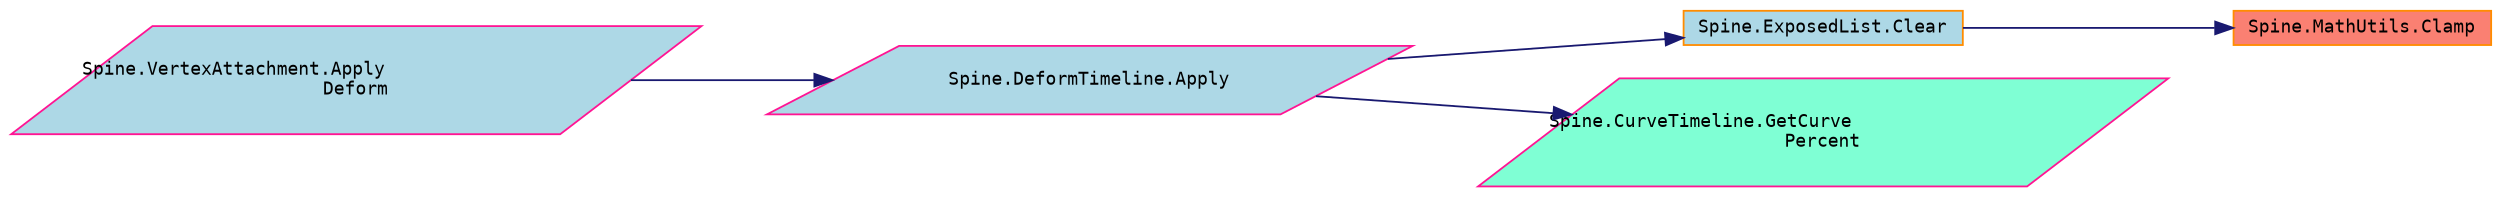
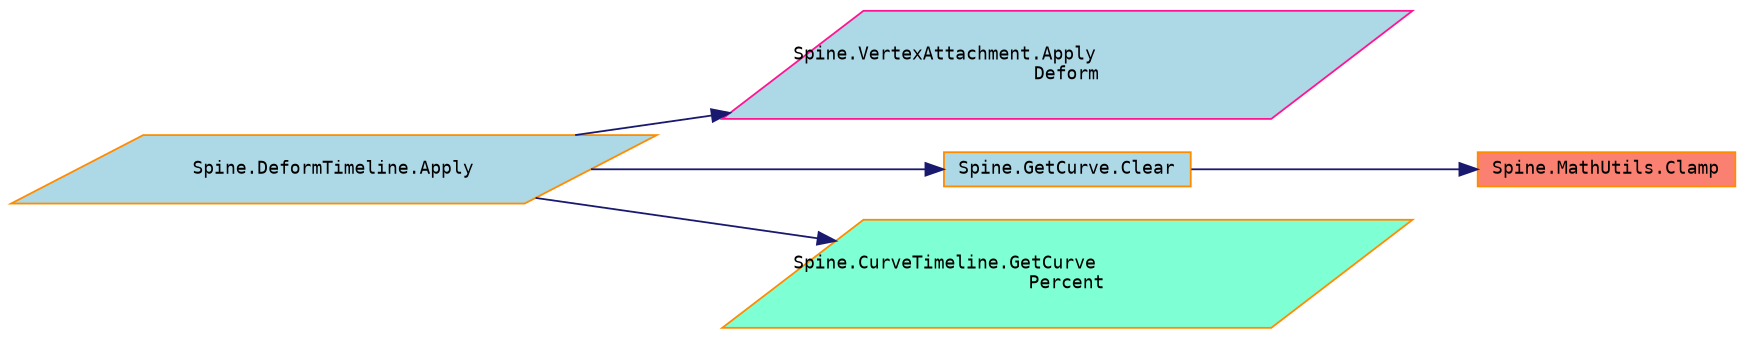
(1823, 28) -> (1067, 169)
(722, 80) -> (643, 125)
(1090, 80) -> (334, 169)
(1823, 132) -> (1067, 274)
